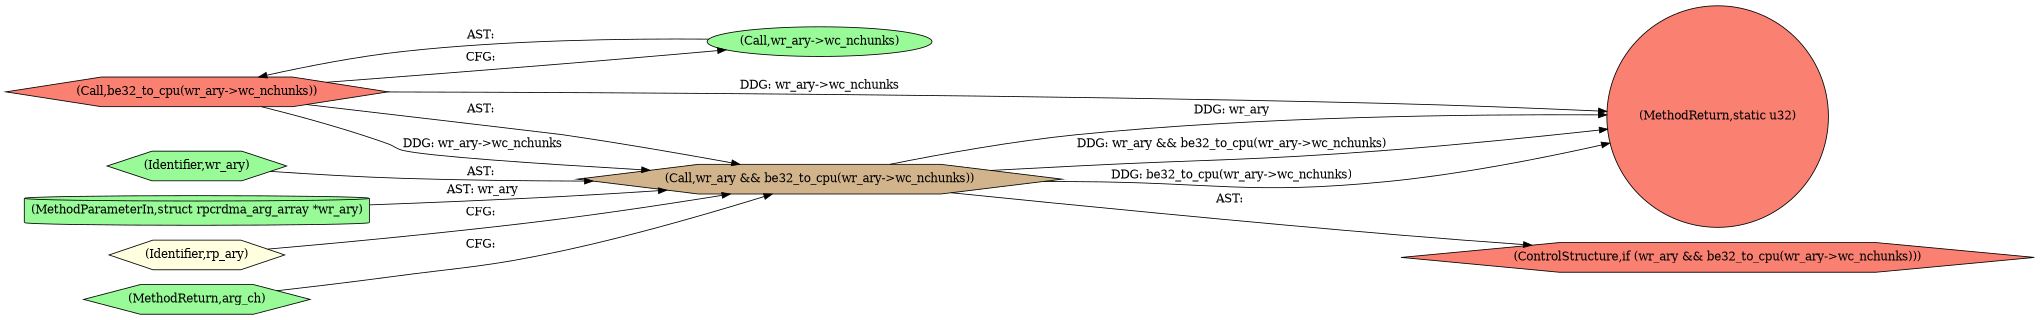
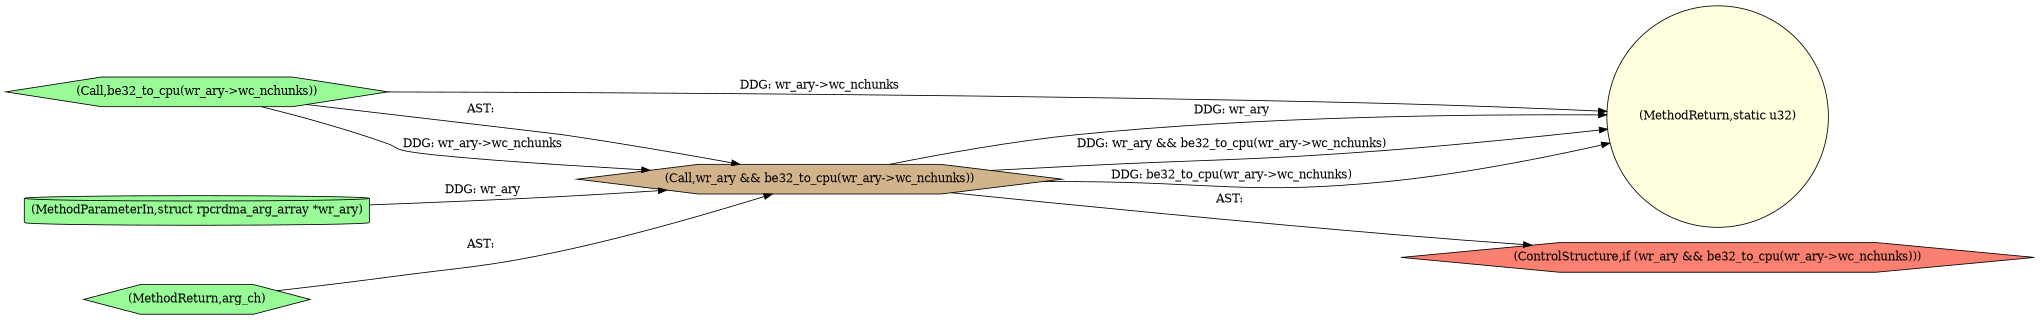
(820, 42) -> none
(197, 92) -> (197, 92)
(1718, 117) -> (1718, 117)
(197, 166) -> none
(483, 190) -> (483, 190)
(483, 245) -> (483, 245)
(197, 255) -> none
